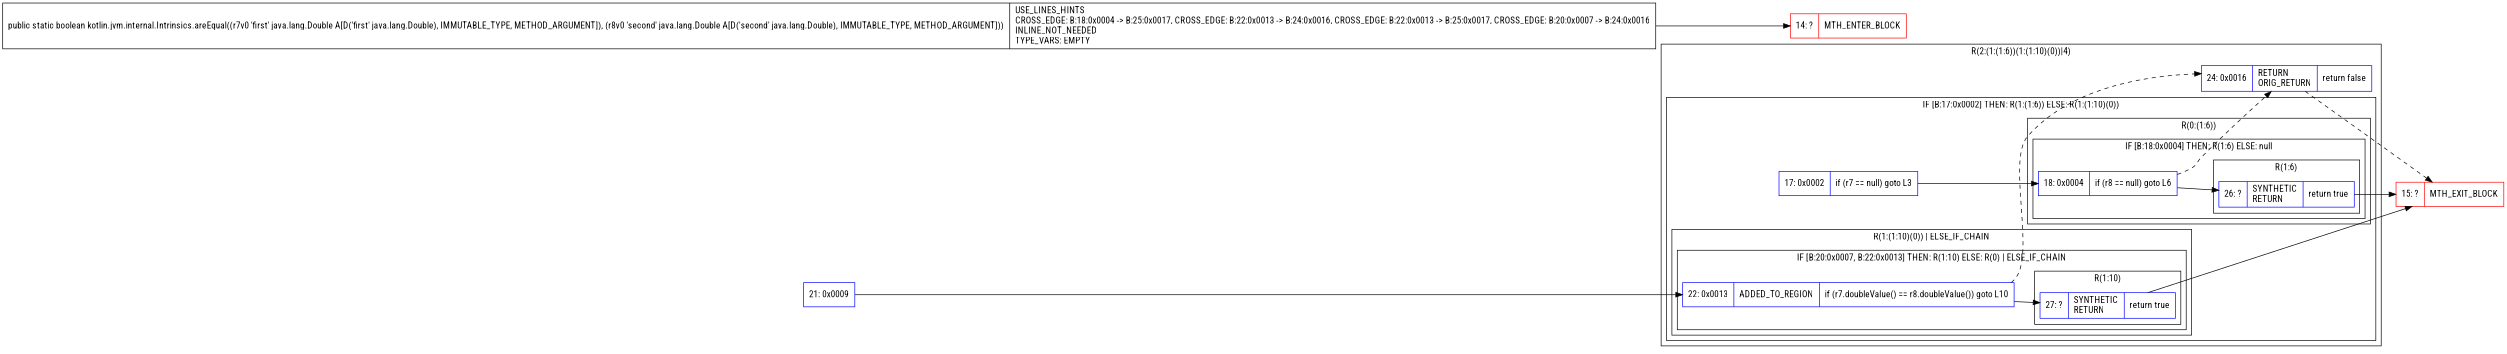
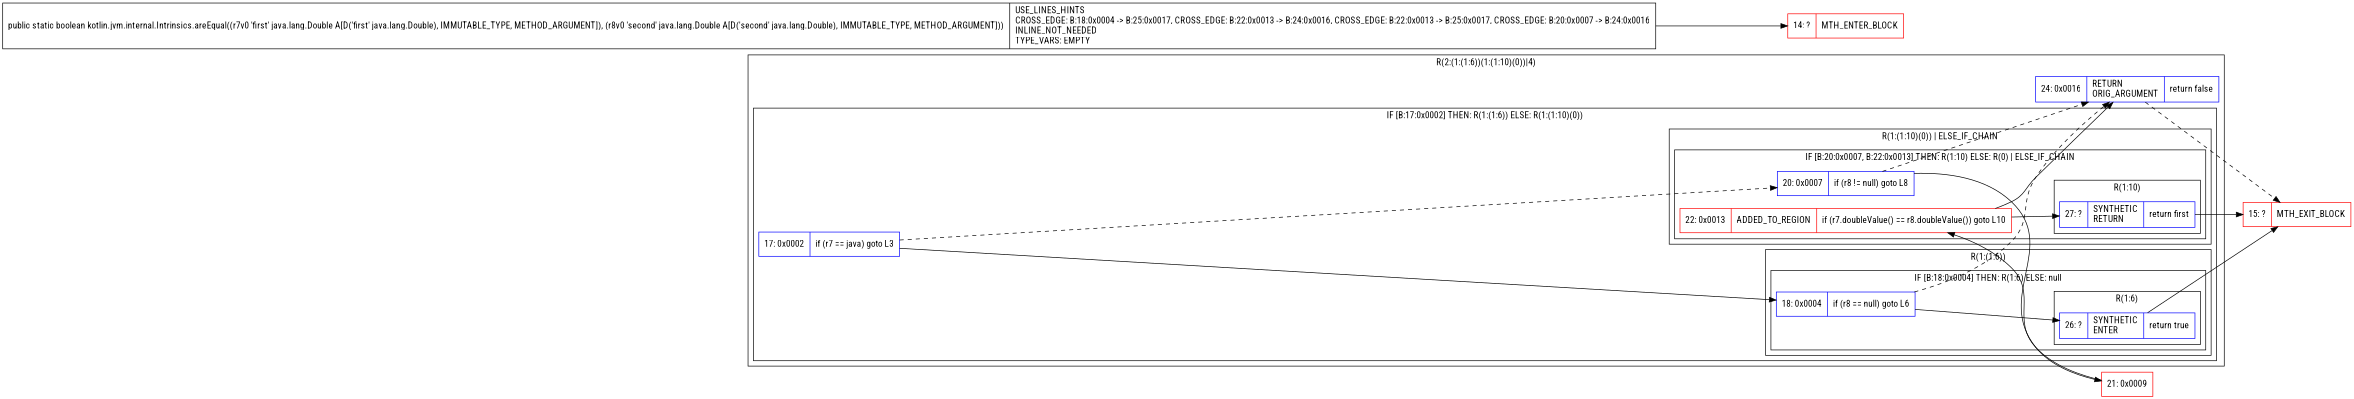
(2285, 83) -> (2126, 94)
(2039, 125) -> (2059, 155)
(2199, 126) -> (1988, 257)
(1874, 183) -> (855, 244)
none -> (1846, 184)
(2268, 199) -> (2106, 330)
(829, 295) -> (2127, 384)
(1848, 295) -> (1846, 221)
(2150, 305) -> (2169, 214)
